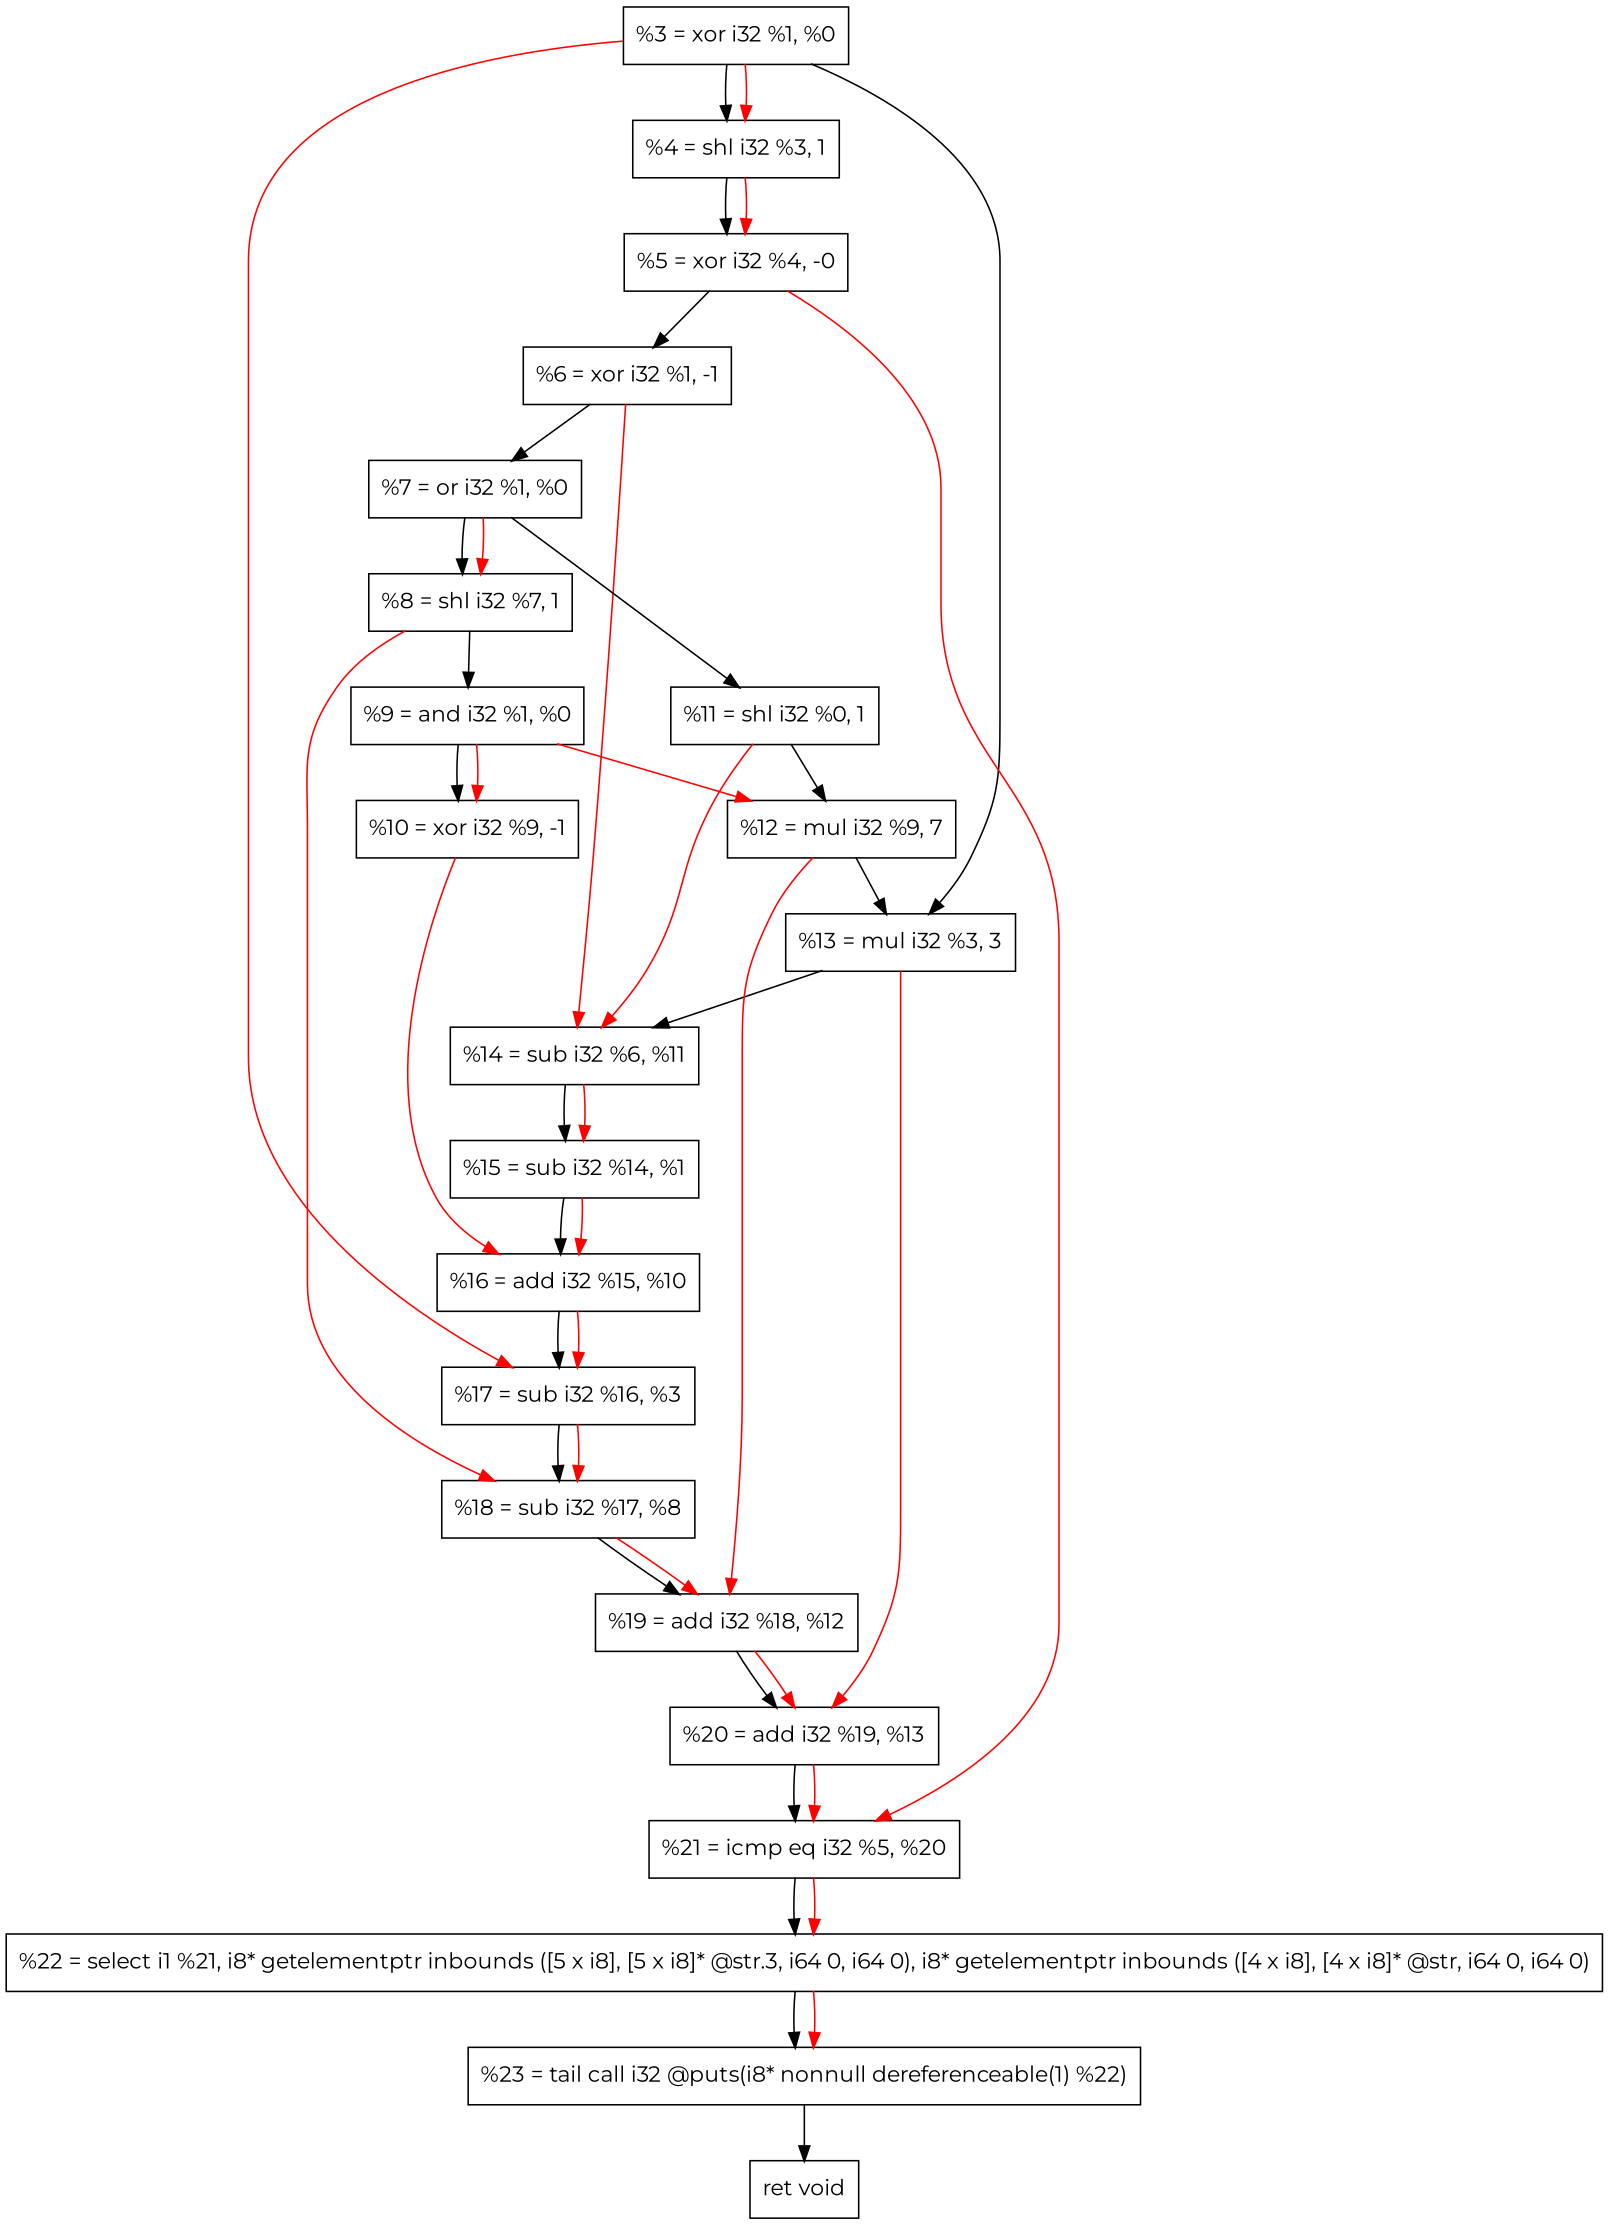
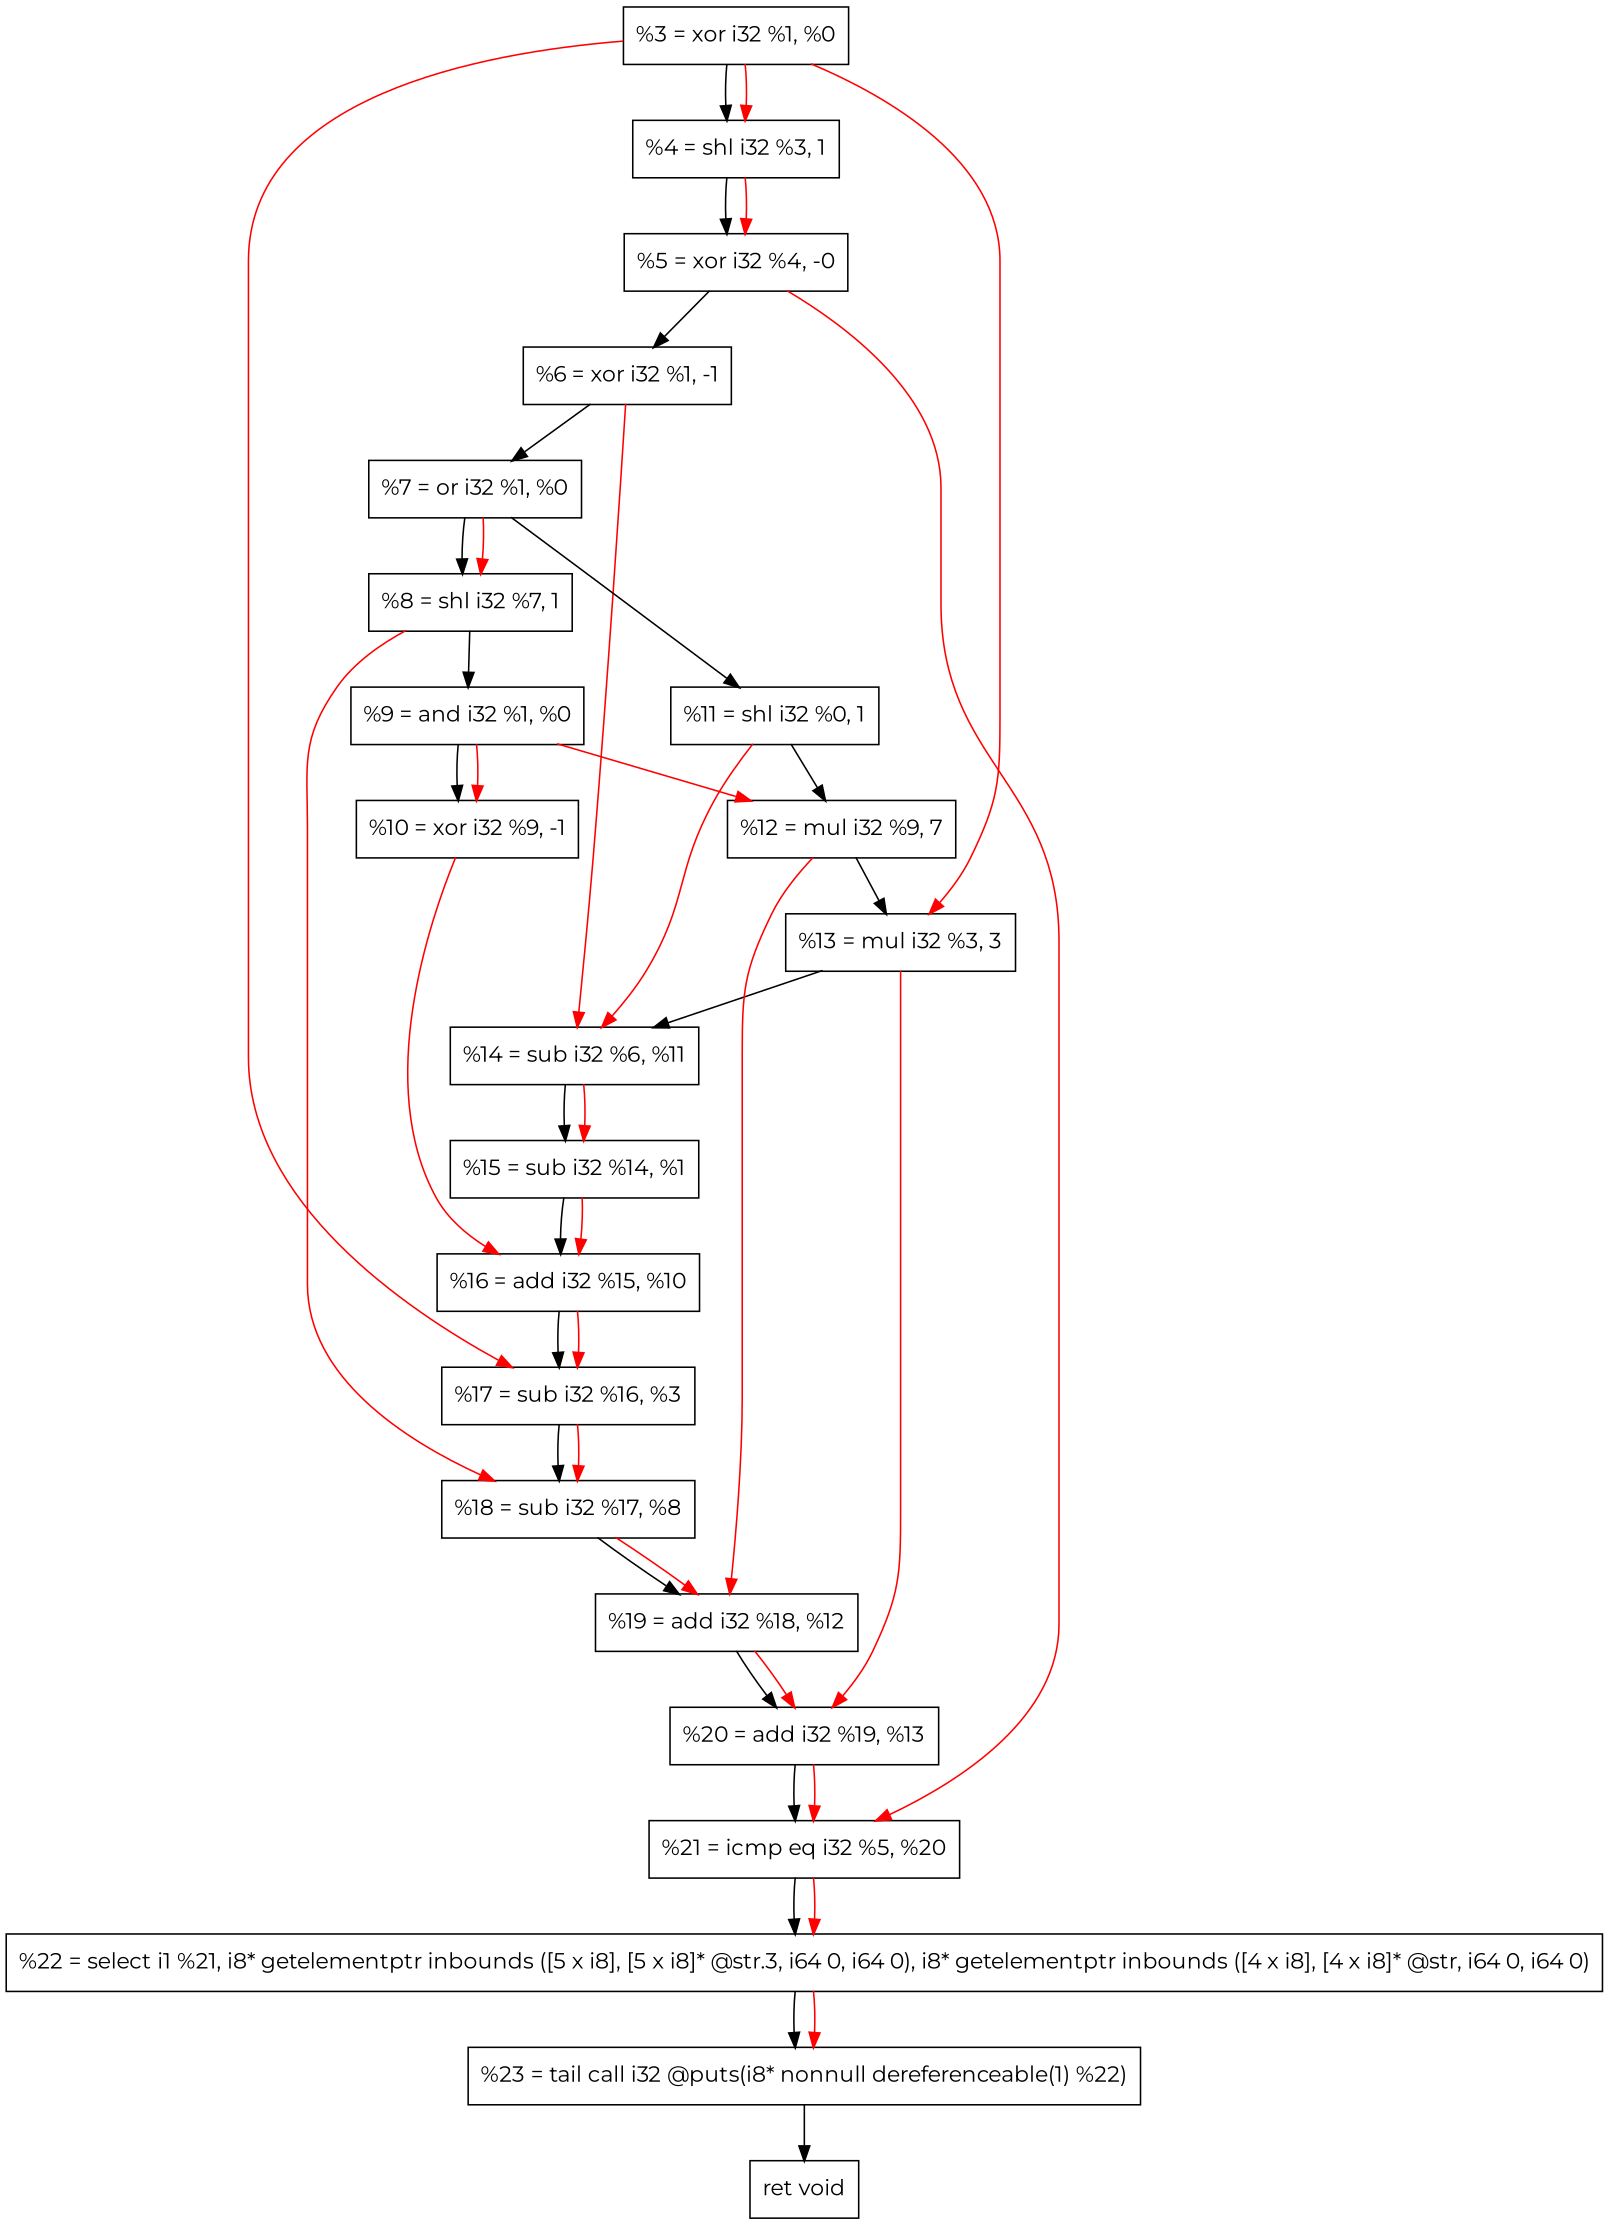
(1000, 445) -> (1000, 445)
